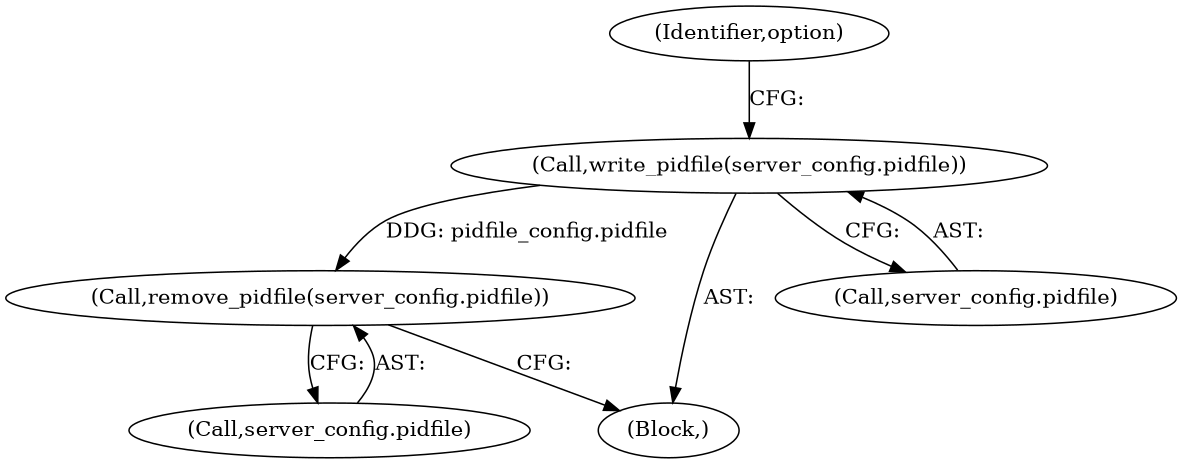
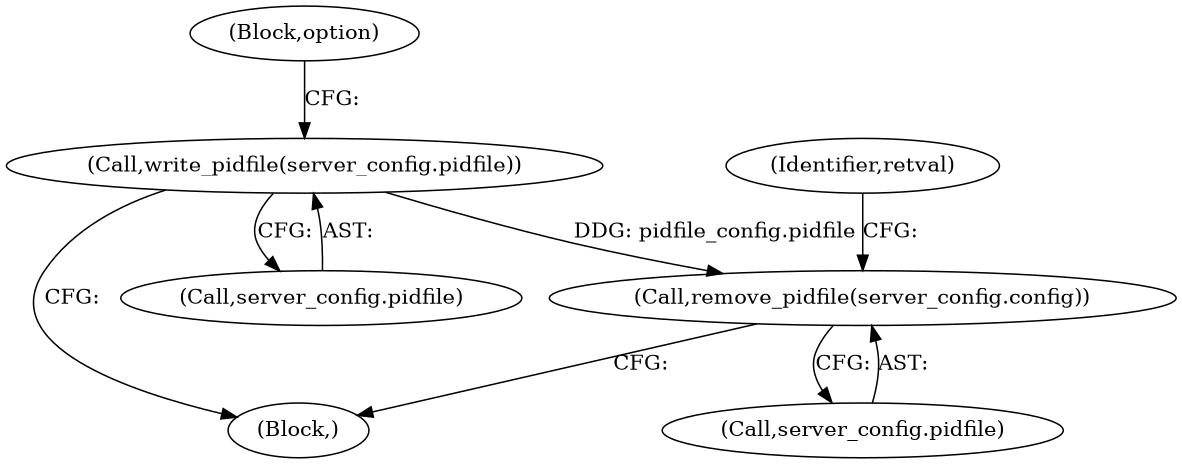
(749, 33) -> (305, 33)
none -> (863, 166)
(320, 298) -> (863, 298)
(733, 298) -> (76, 298)
